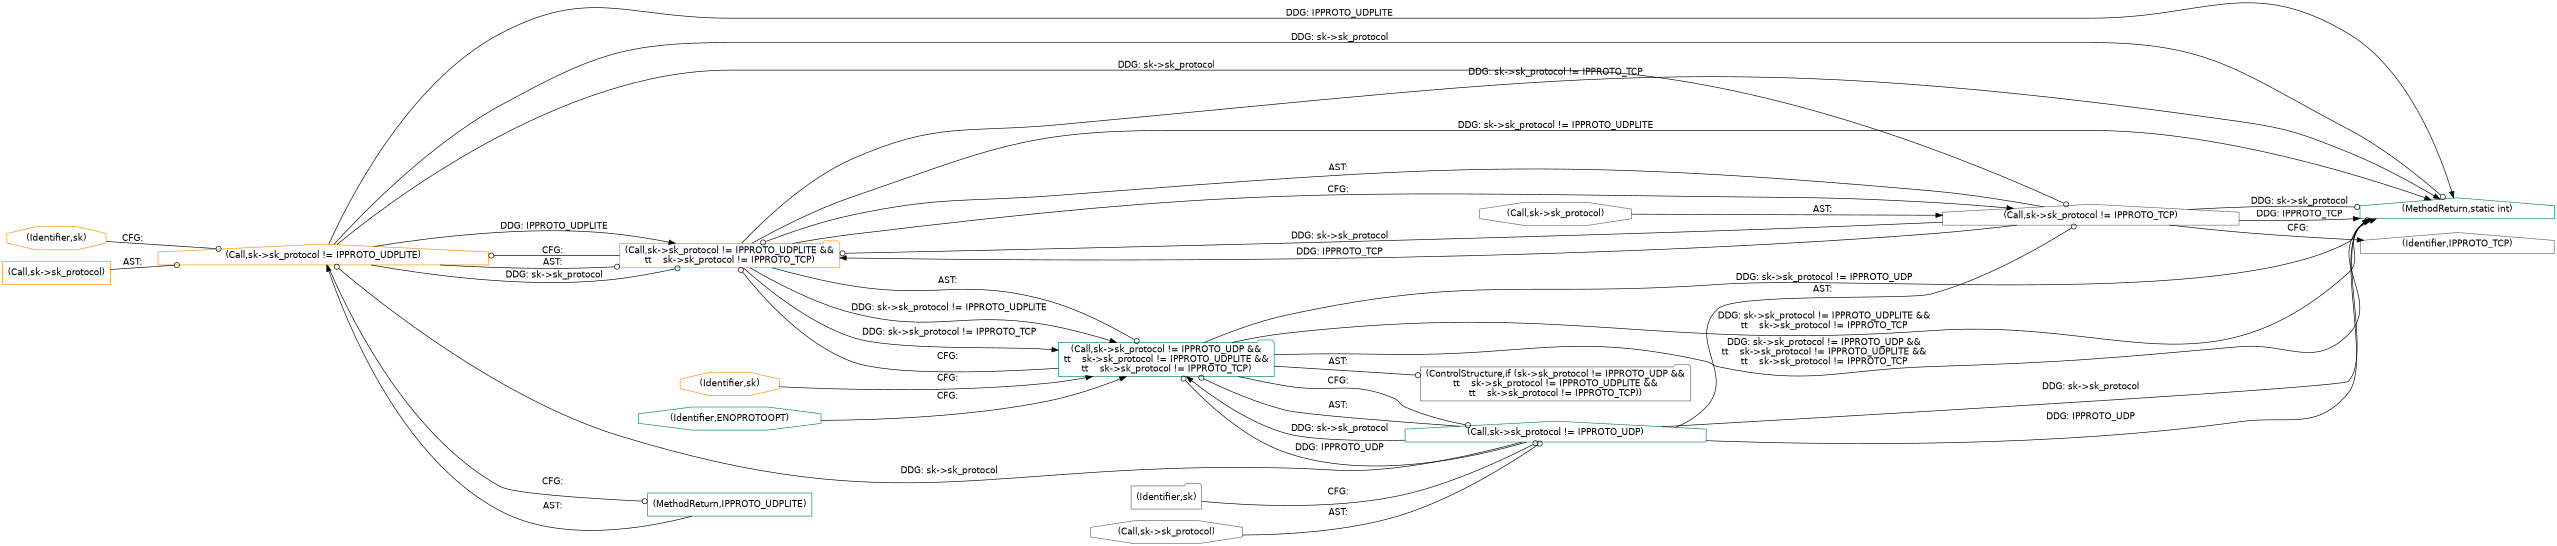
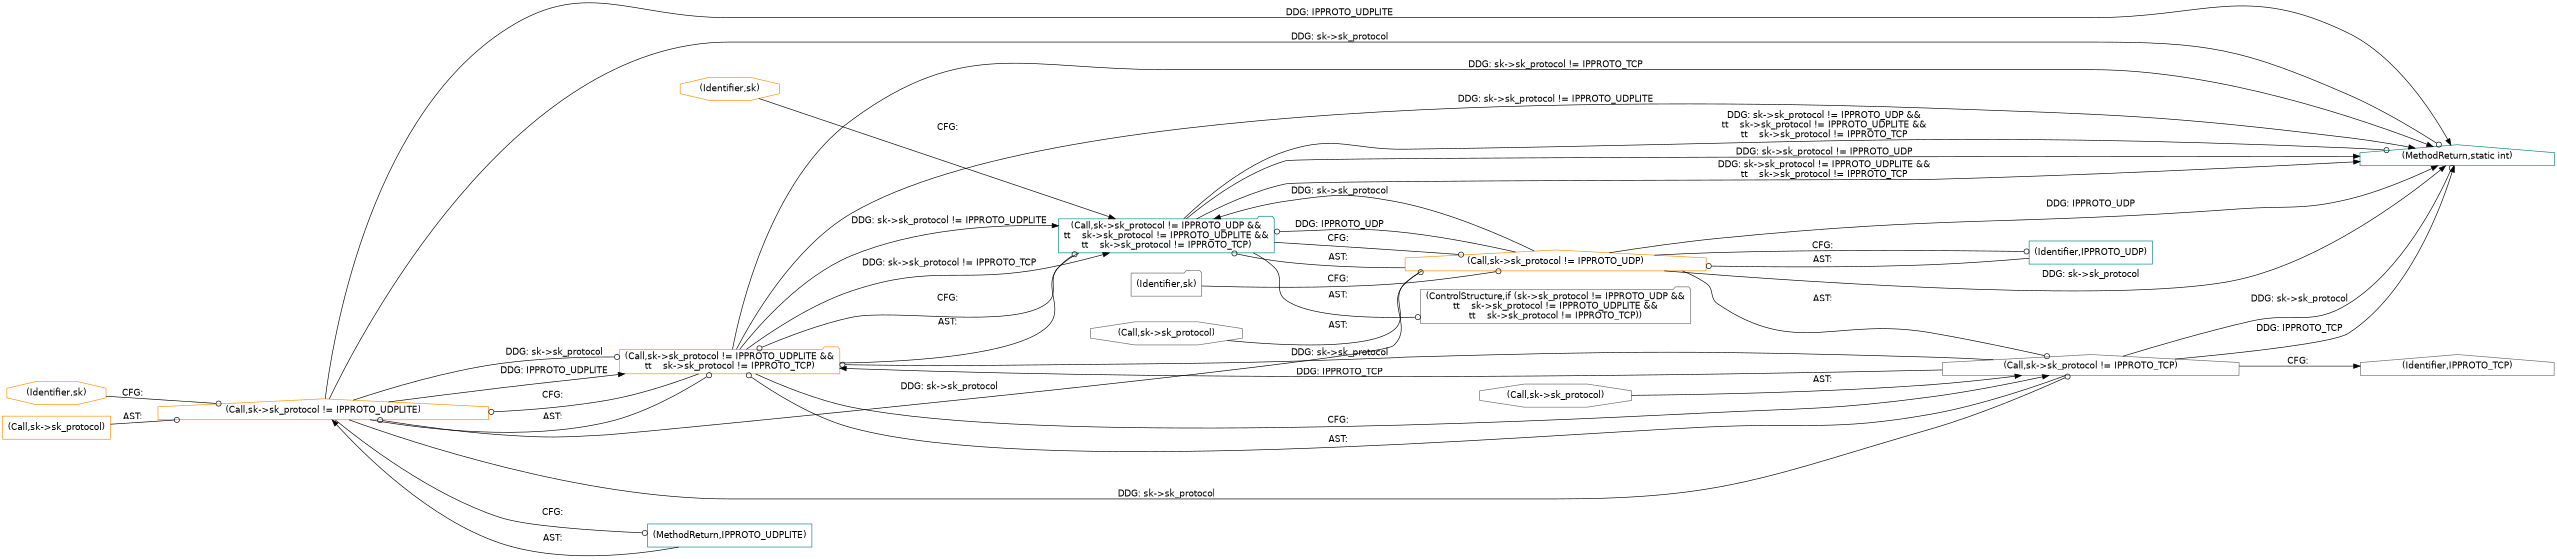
none -> (2091, 253)
(730, 419) -> none
(1556, 433) -> (1556, 262)
